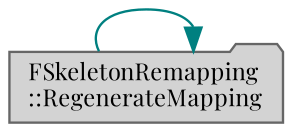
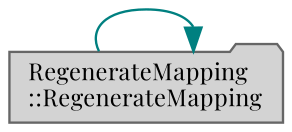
(146, 87) -> (146, 87)
